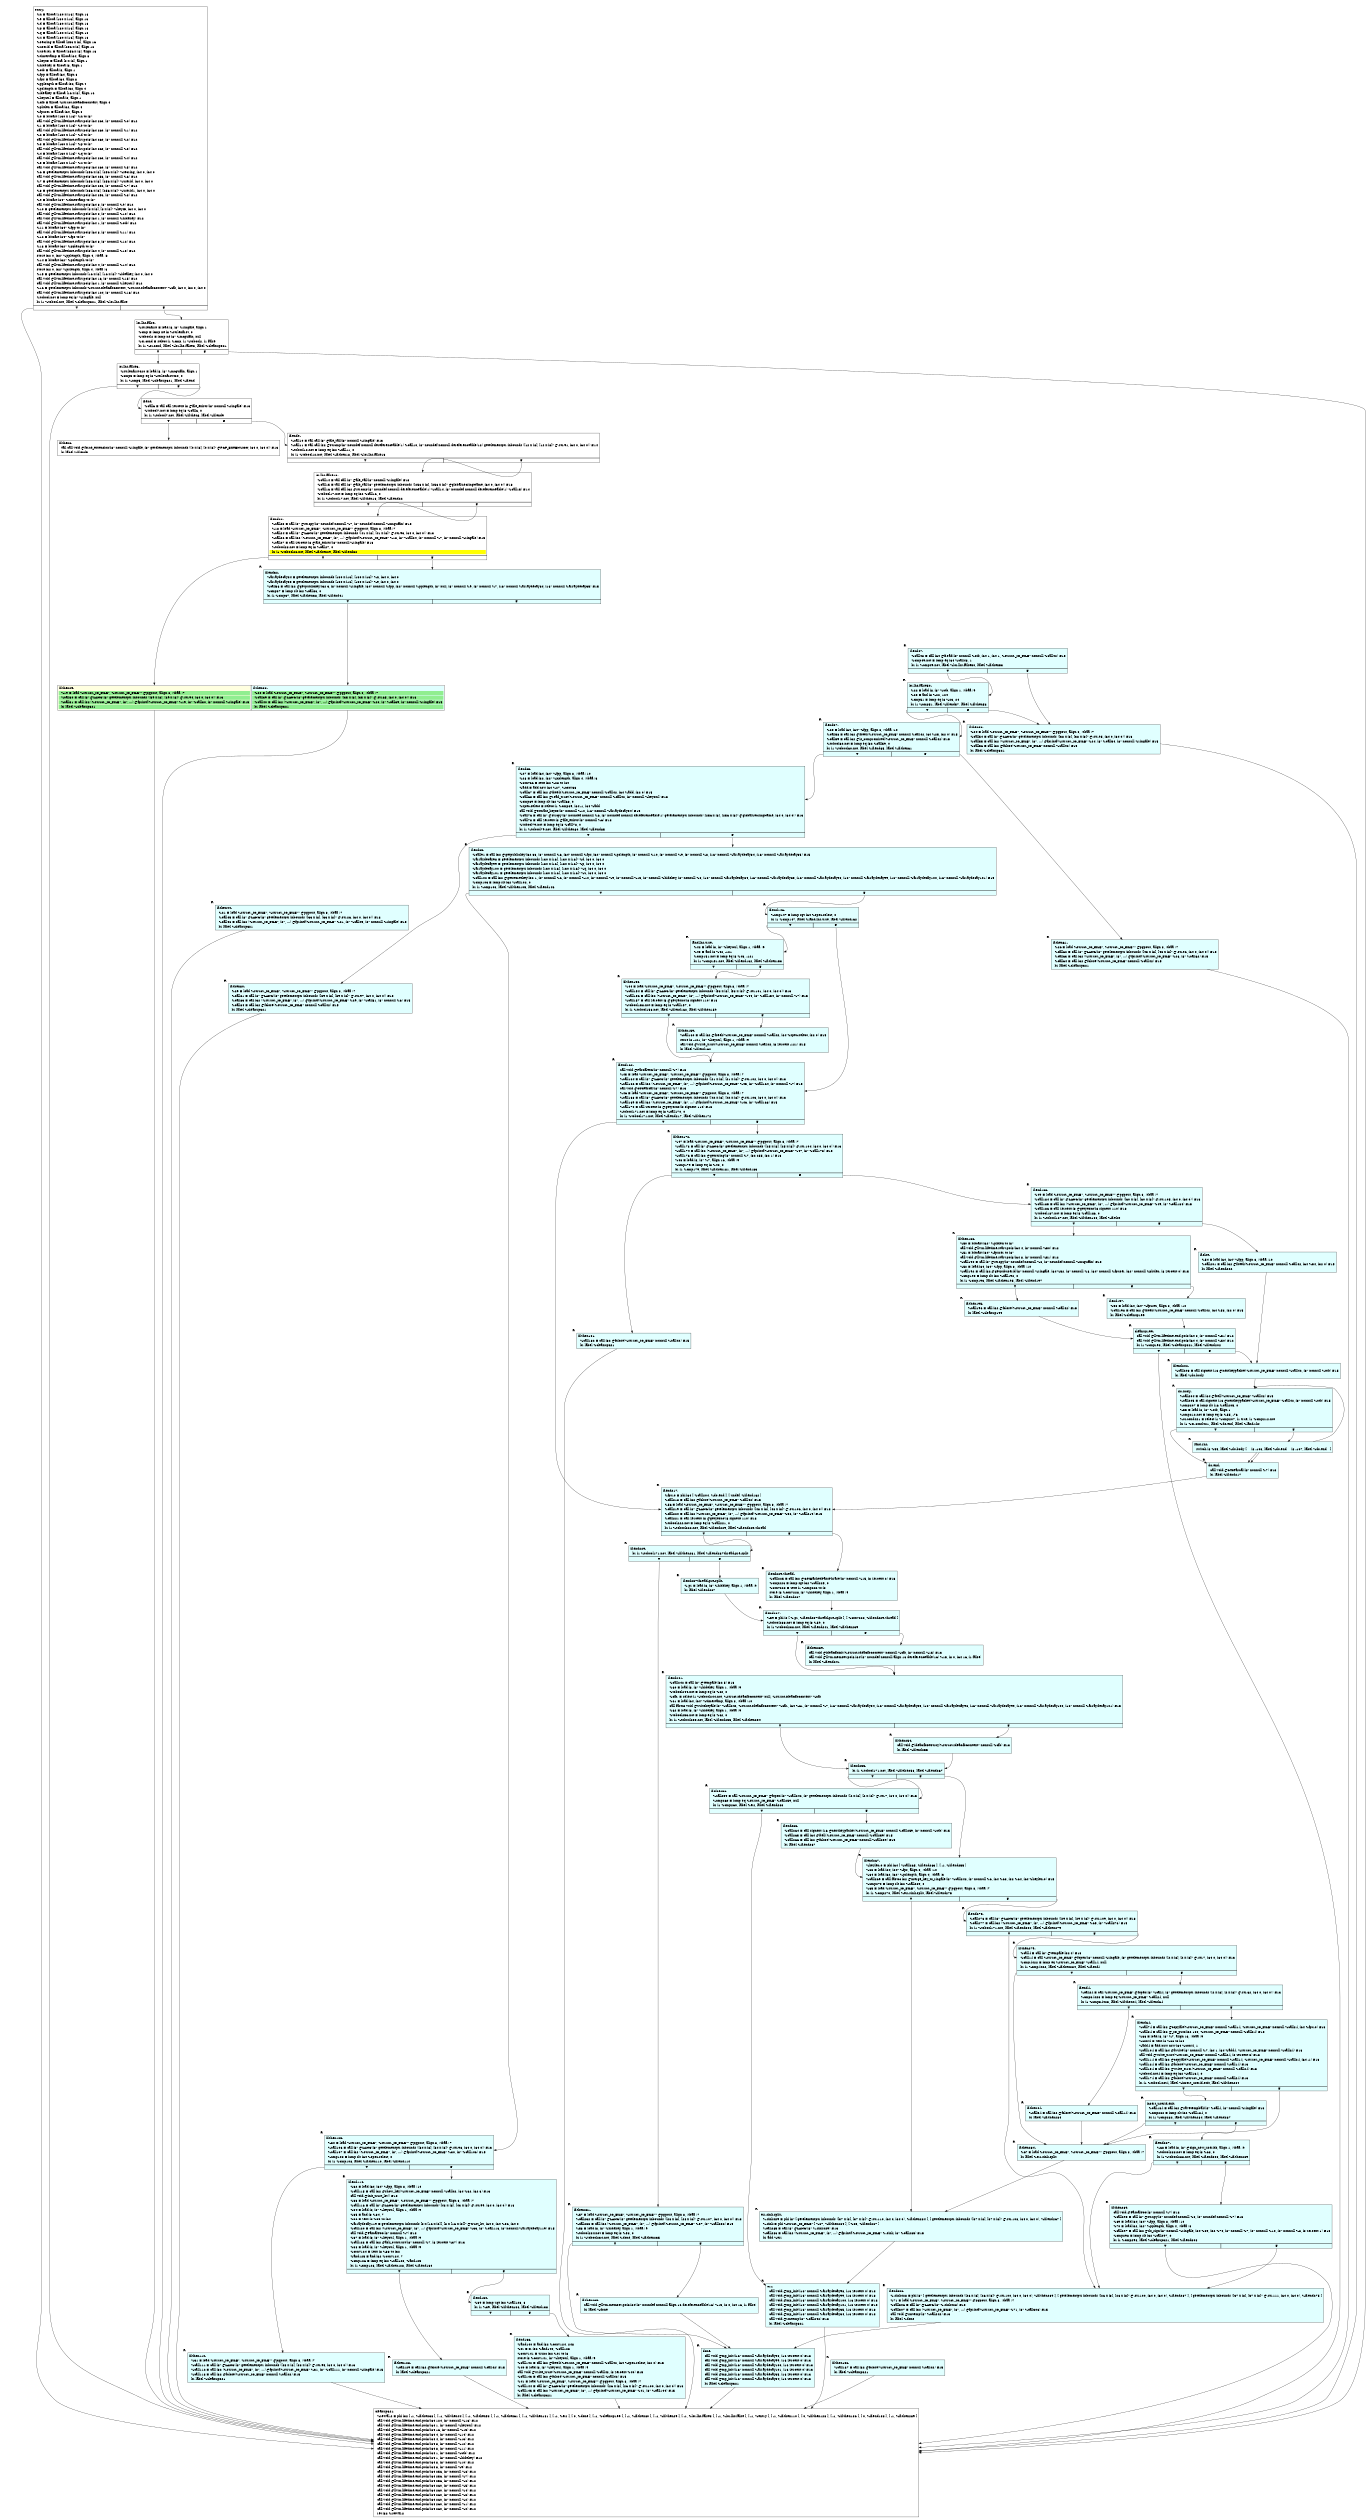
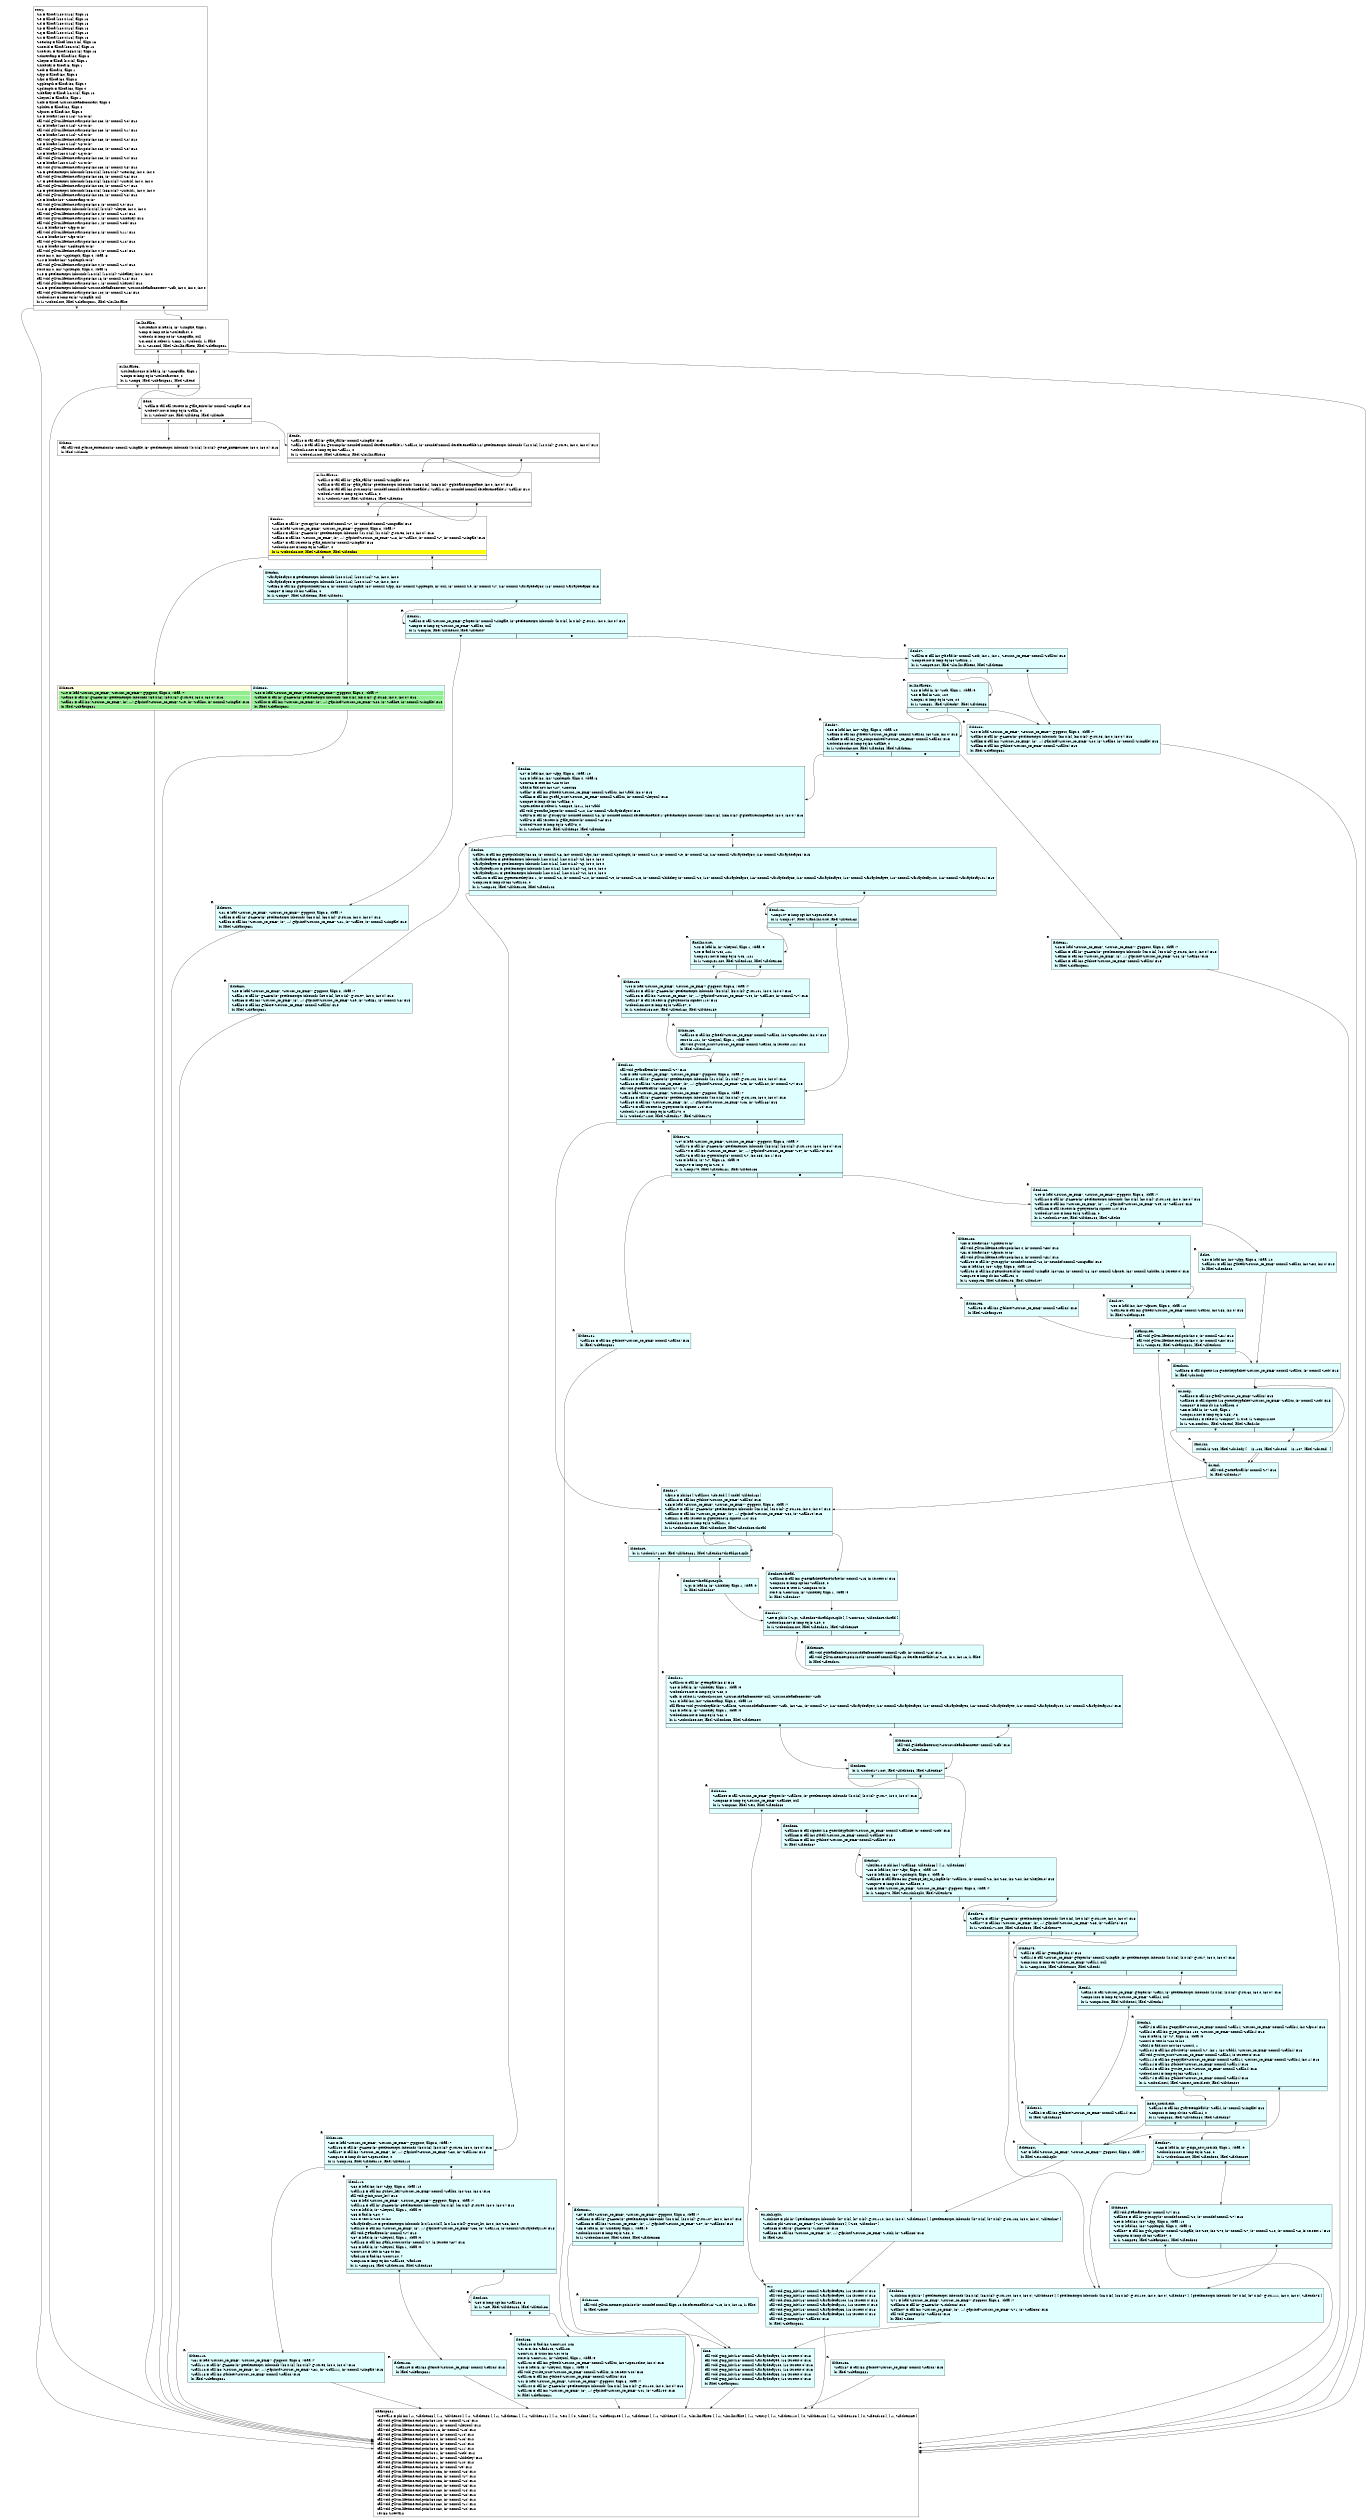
none -> (516, 626)
(772, 2238) -> (772, 2238)
